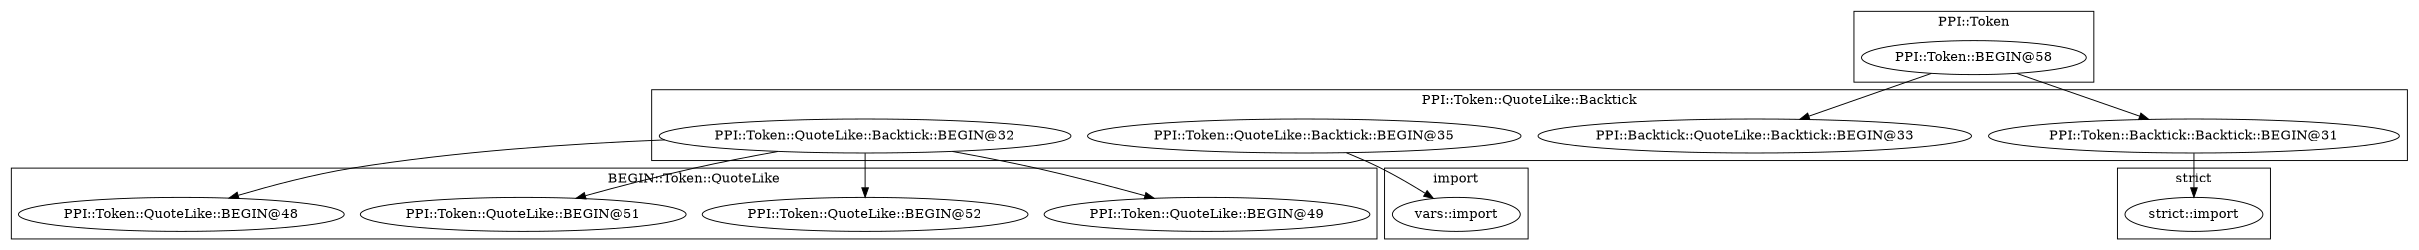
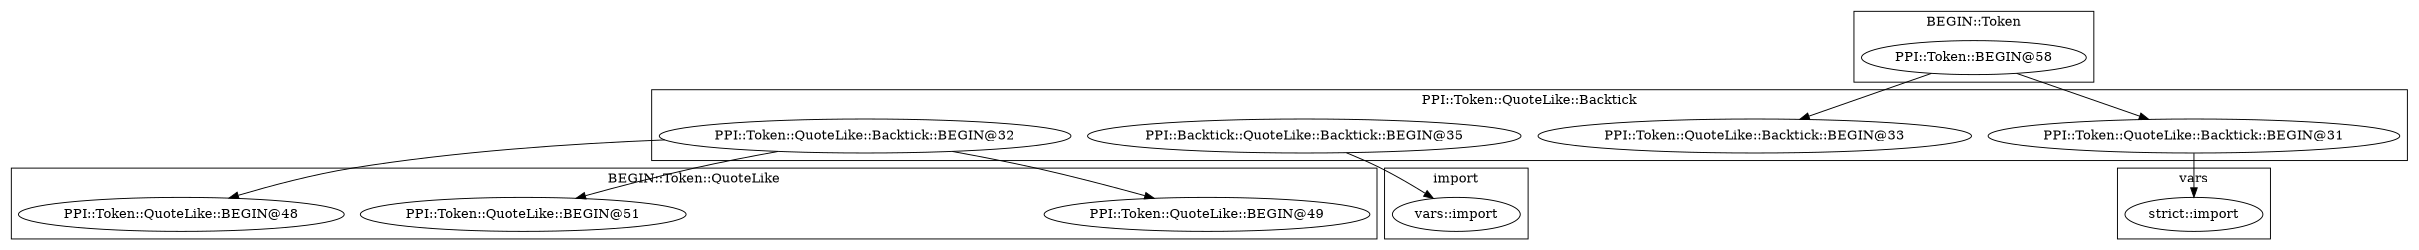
(1974, 22) -> (1974, 22)
(1304, 136) -> (1304, 136)
(1755, 136) -> (1755, 136)
(2194, 136) -> (2194, 136)
(2194, 179) -> (2194, 179)
(865, 214) -> none
